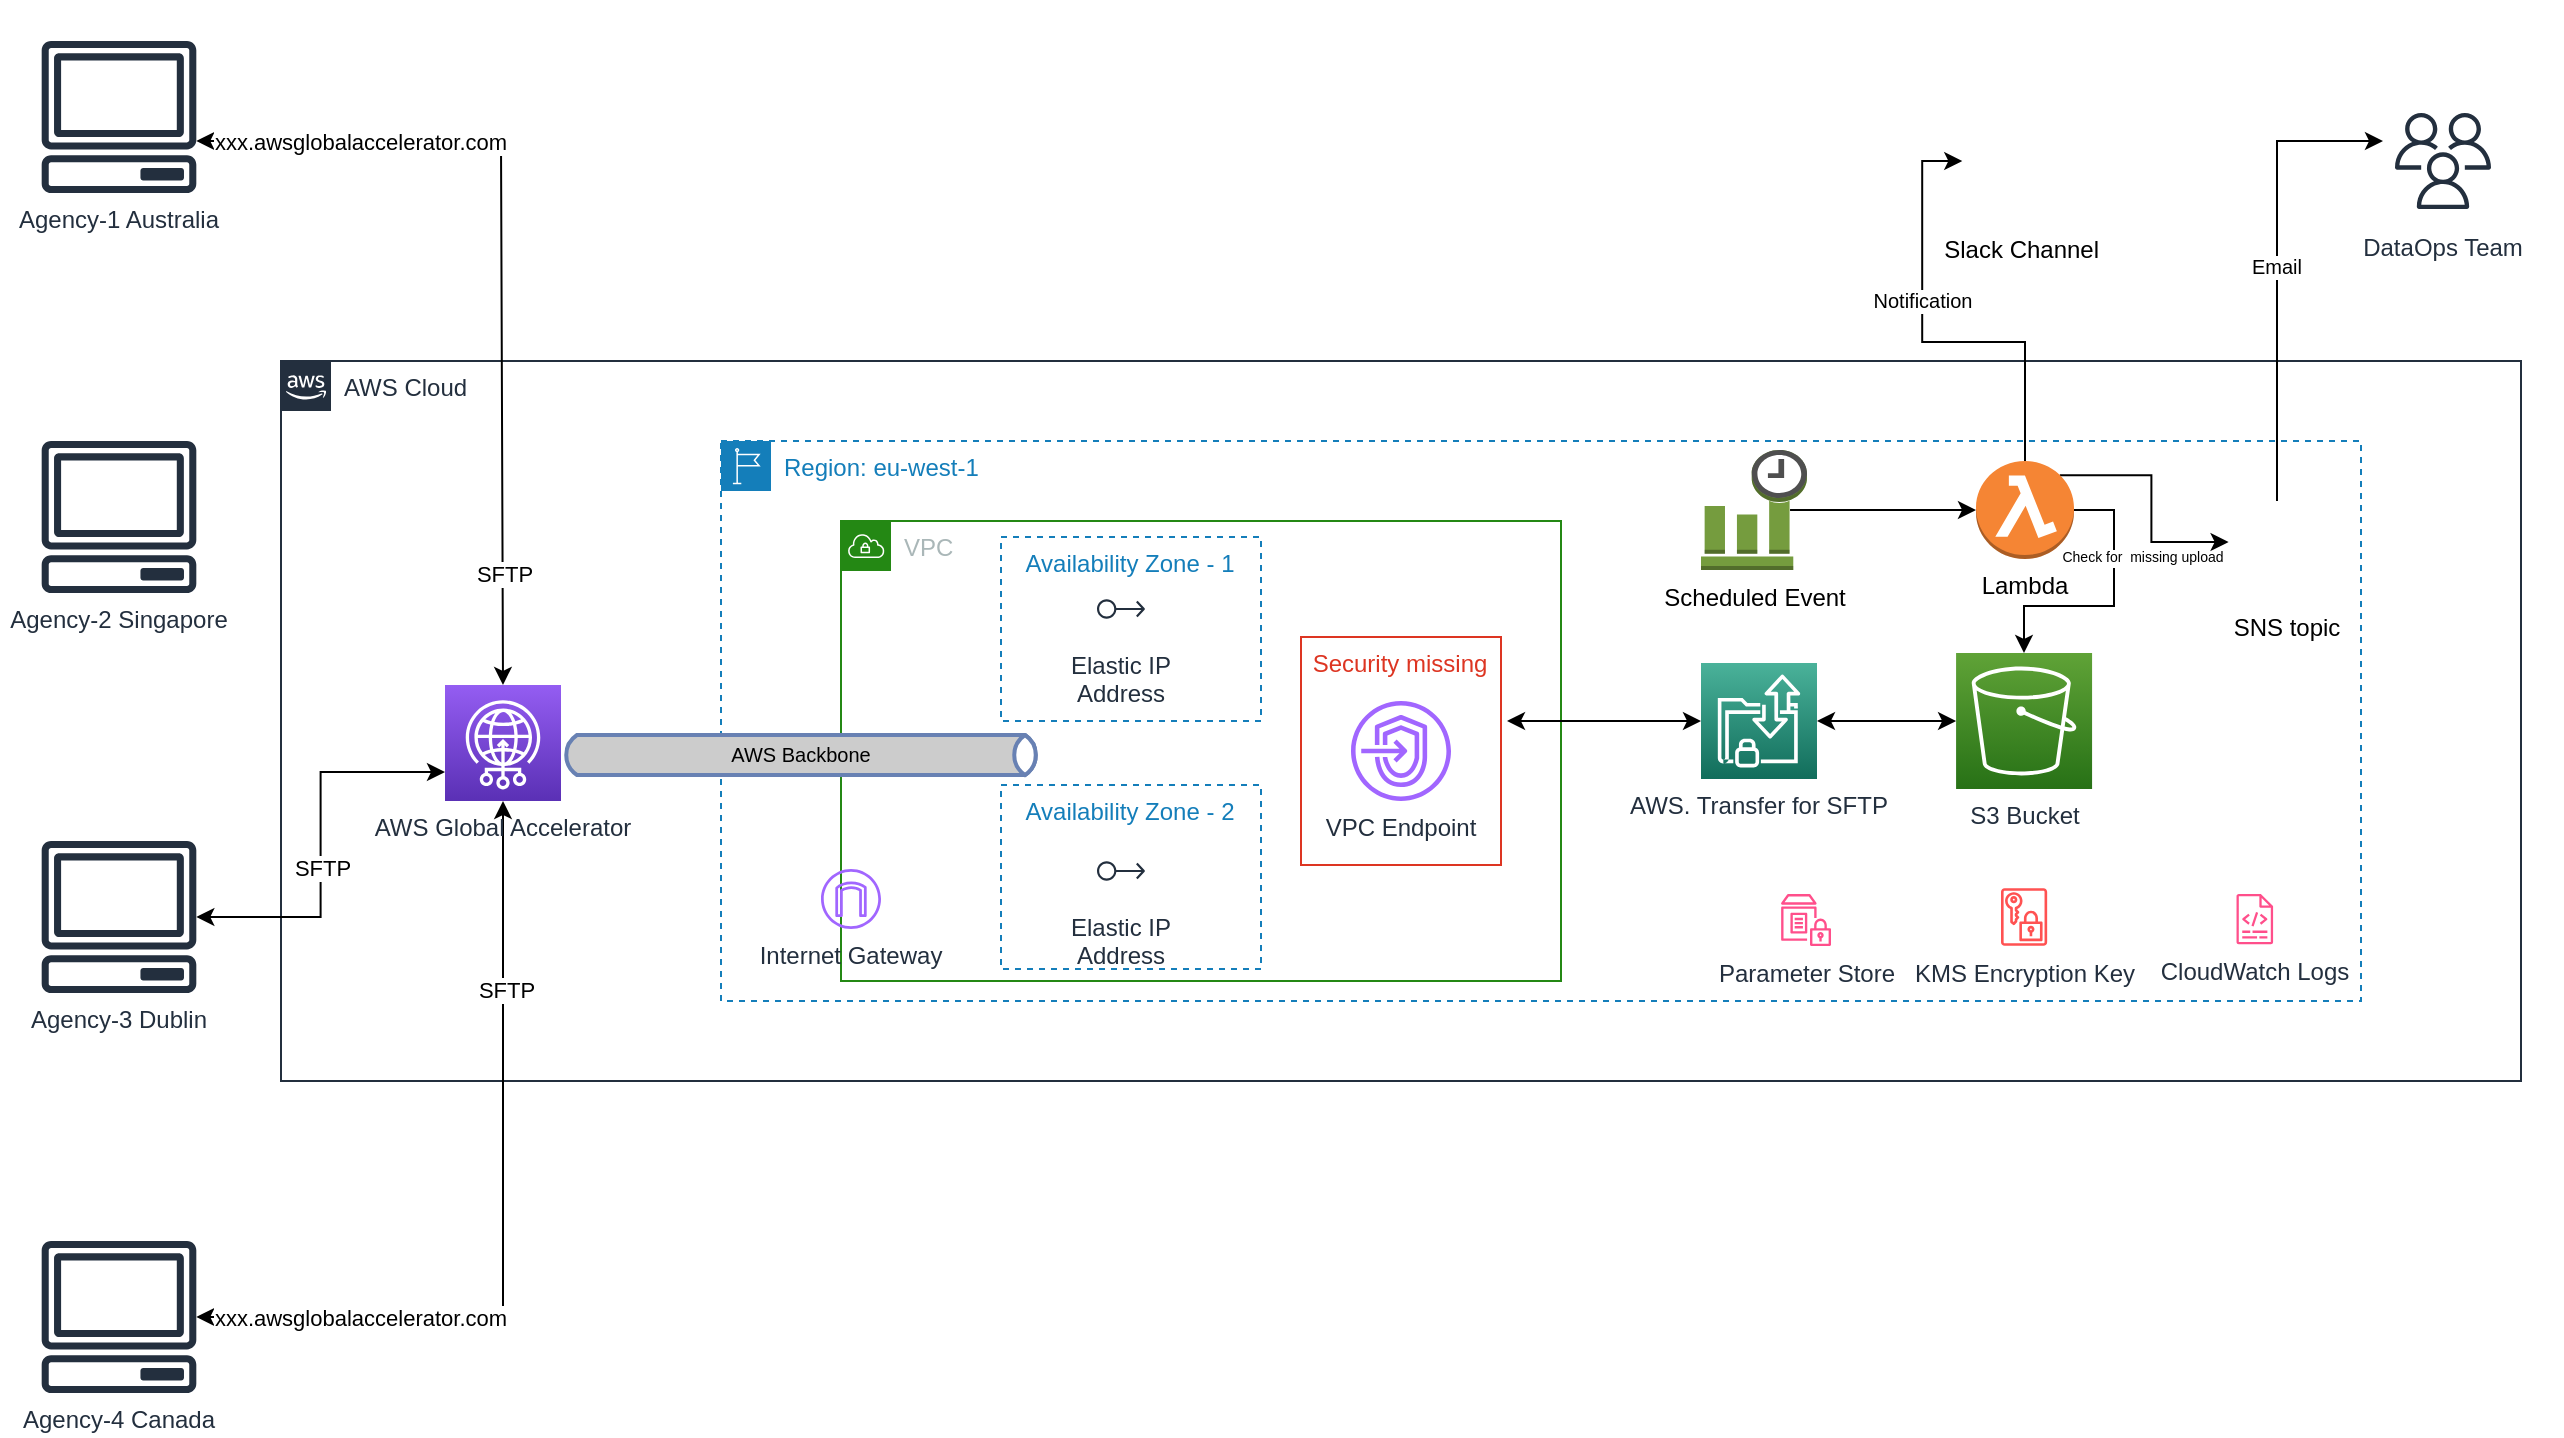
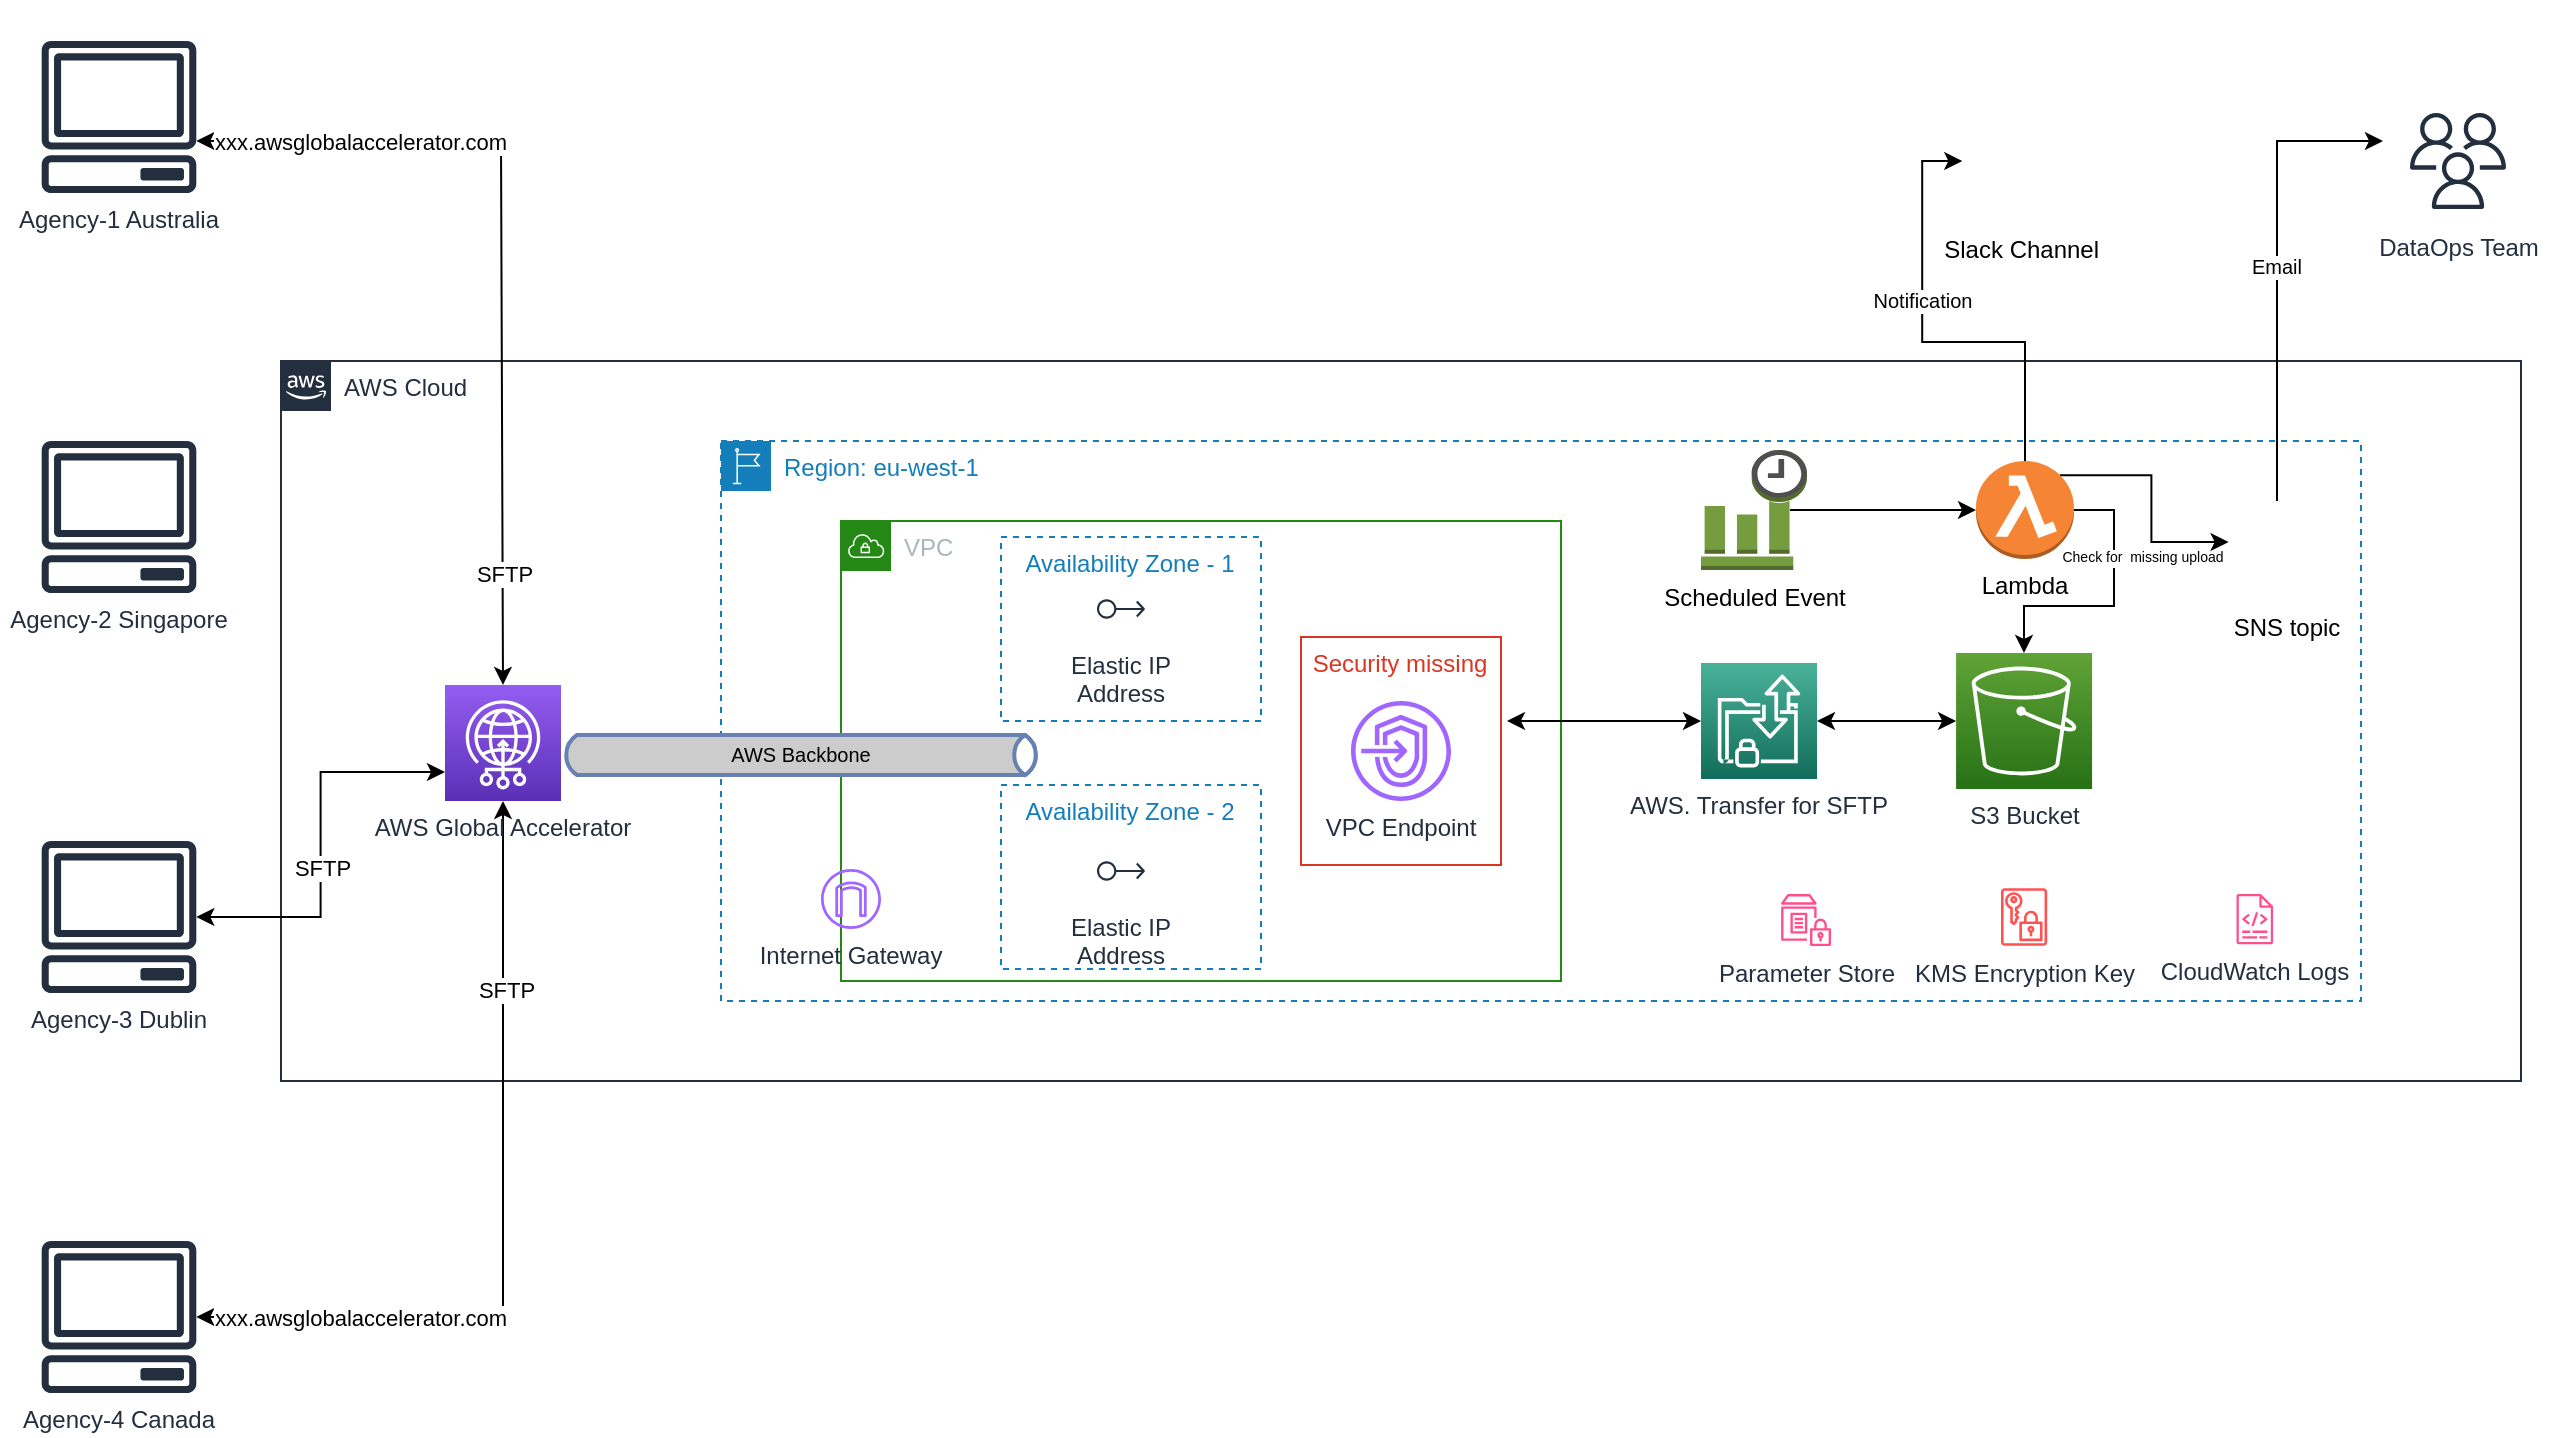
(2443, 161) -> (2458, 161)
